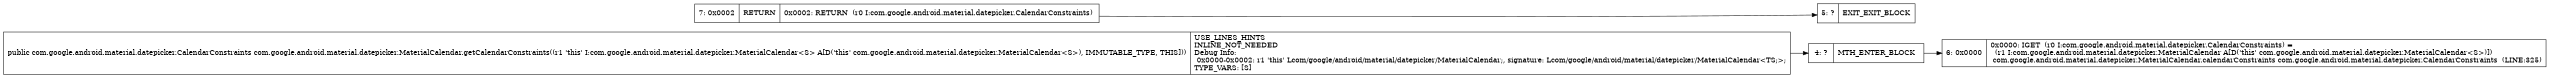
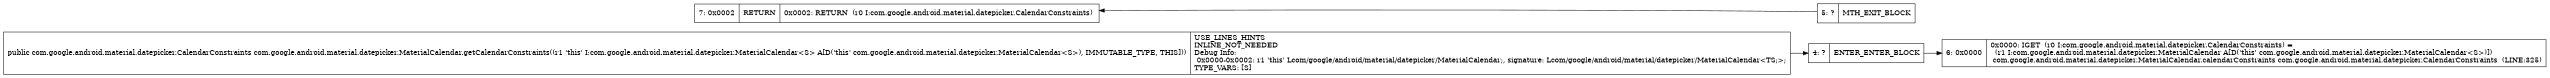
(1877, 13) -> (1877, 13)
(1456, 17) -> (1461, 10)
(1877, 53) -> (1877, 53)
